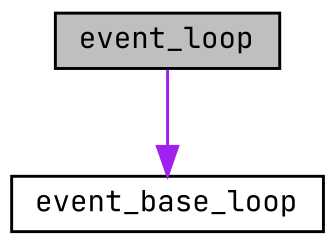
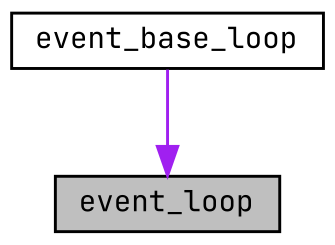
(168, 108) -> (168, 108)
